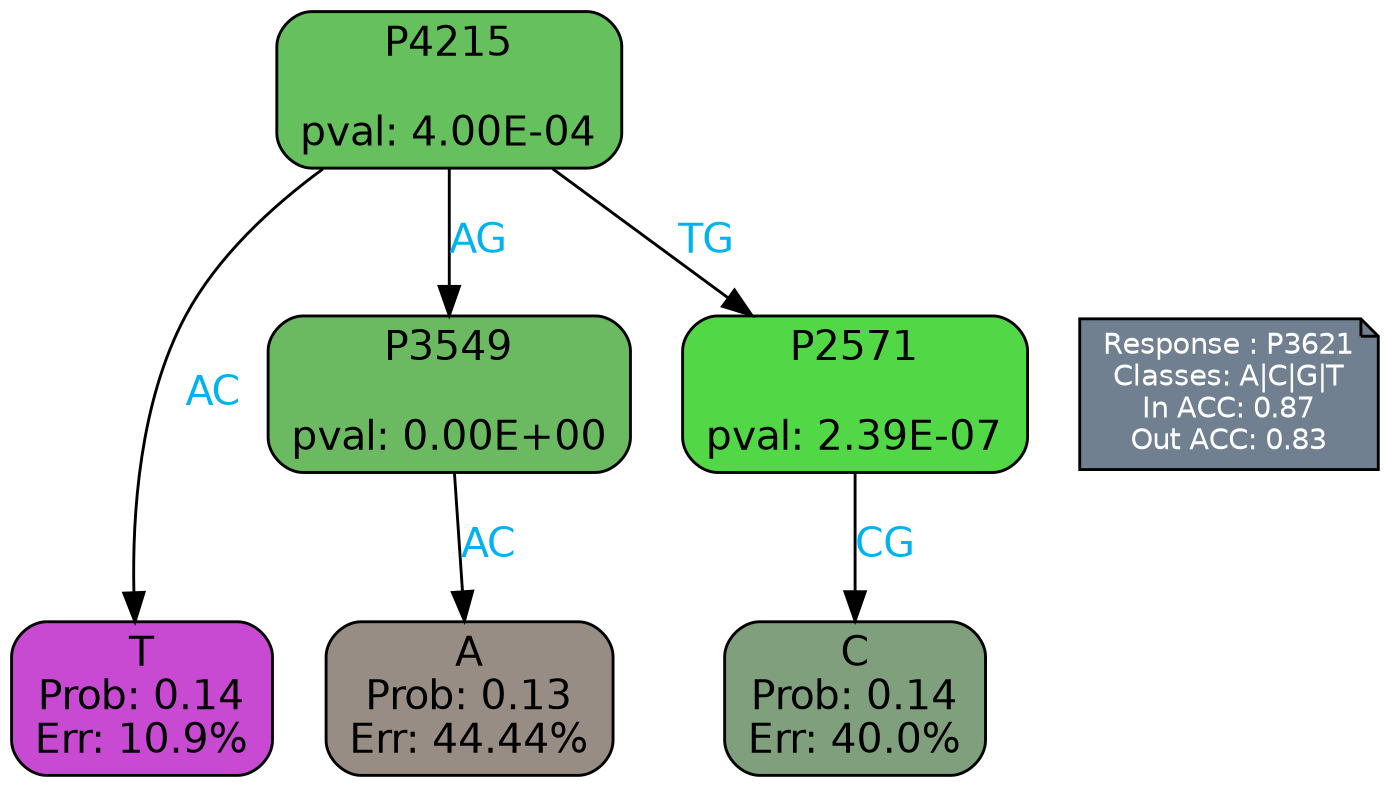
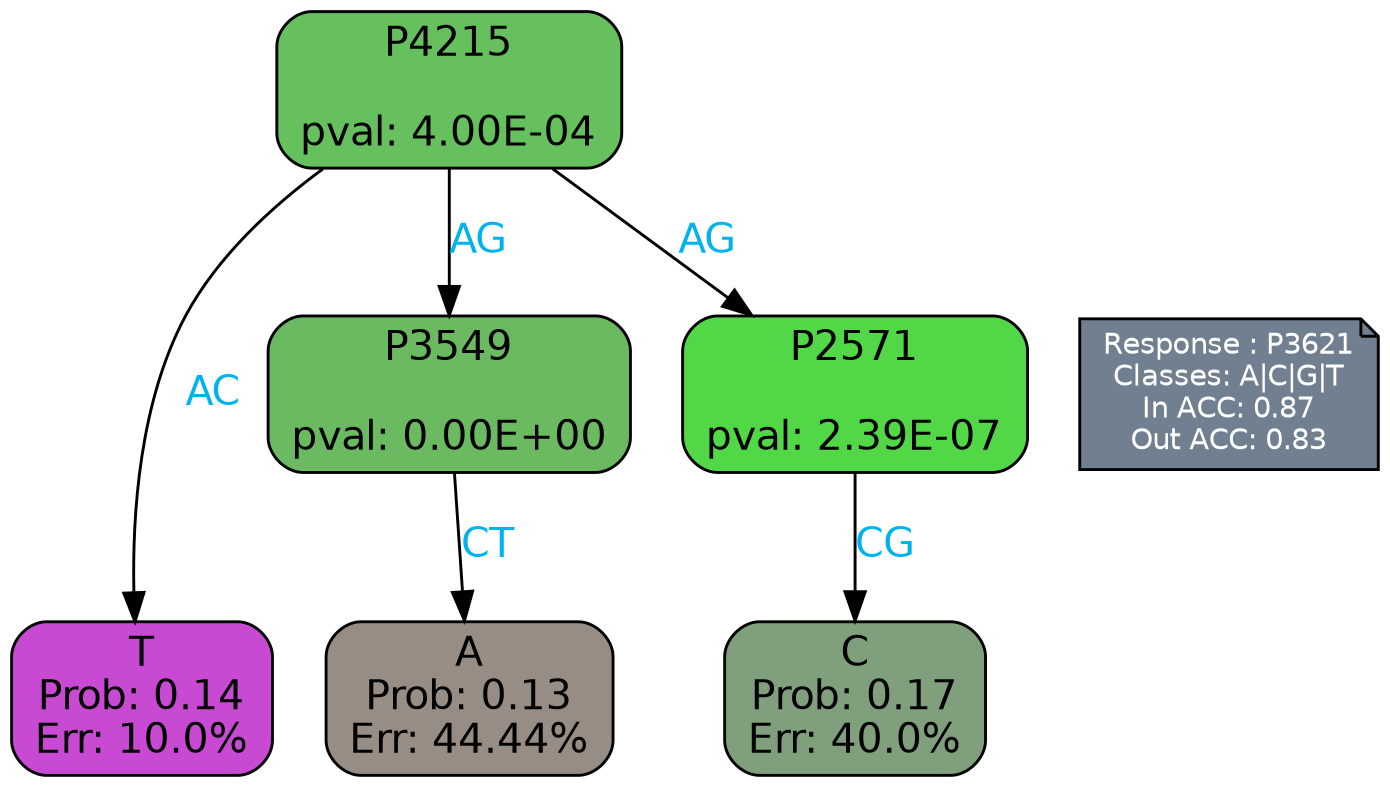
(706, 242) -> (707, 242)
(488, 546) -> (488, 546)
(142, 699) -> (142, 699)
(855, 699) -> (855, 699)
